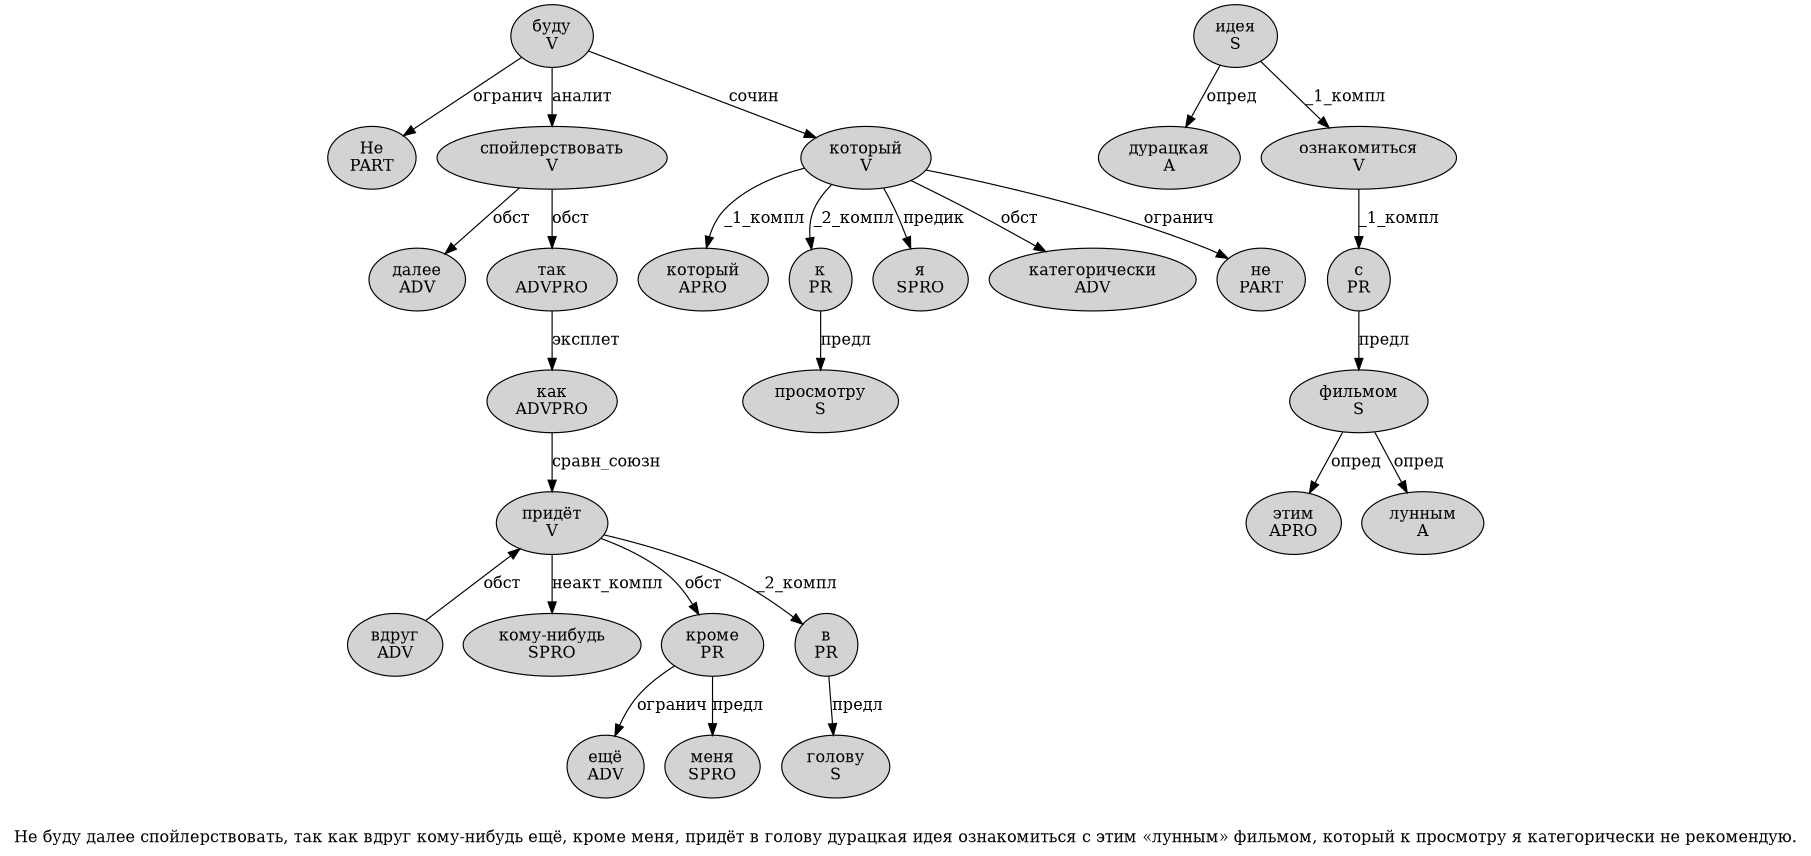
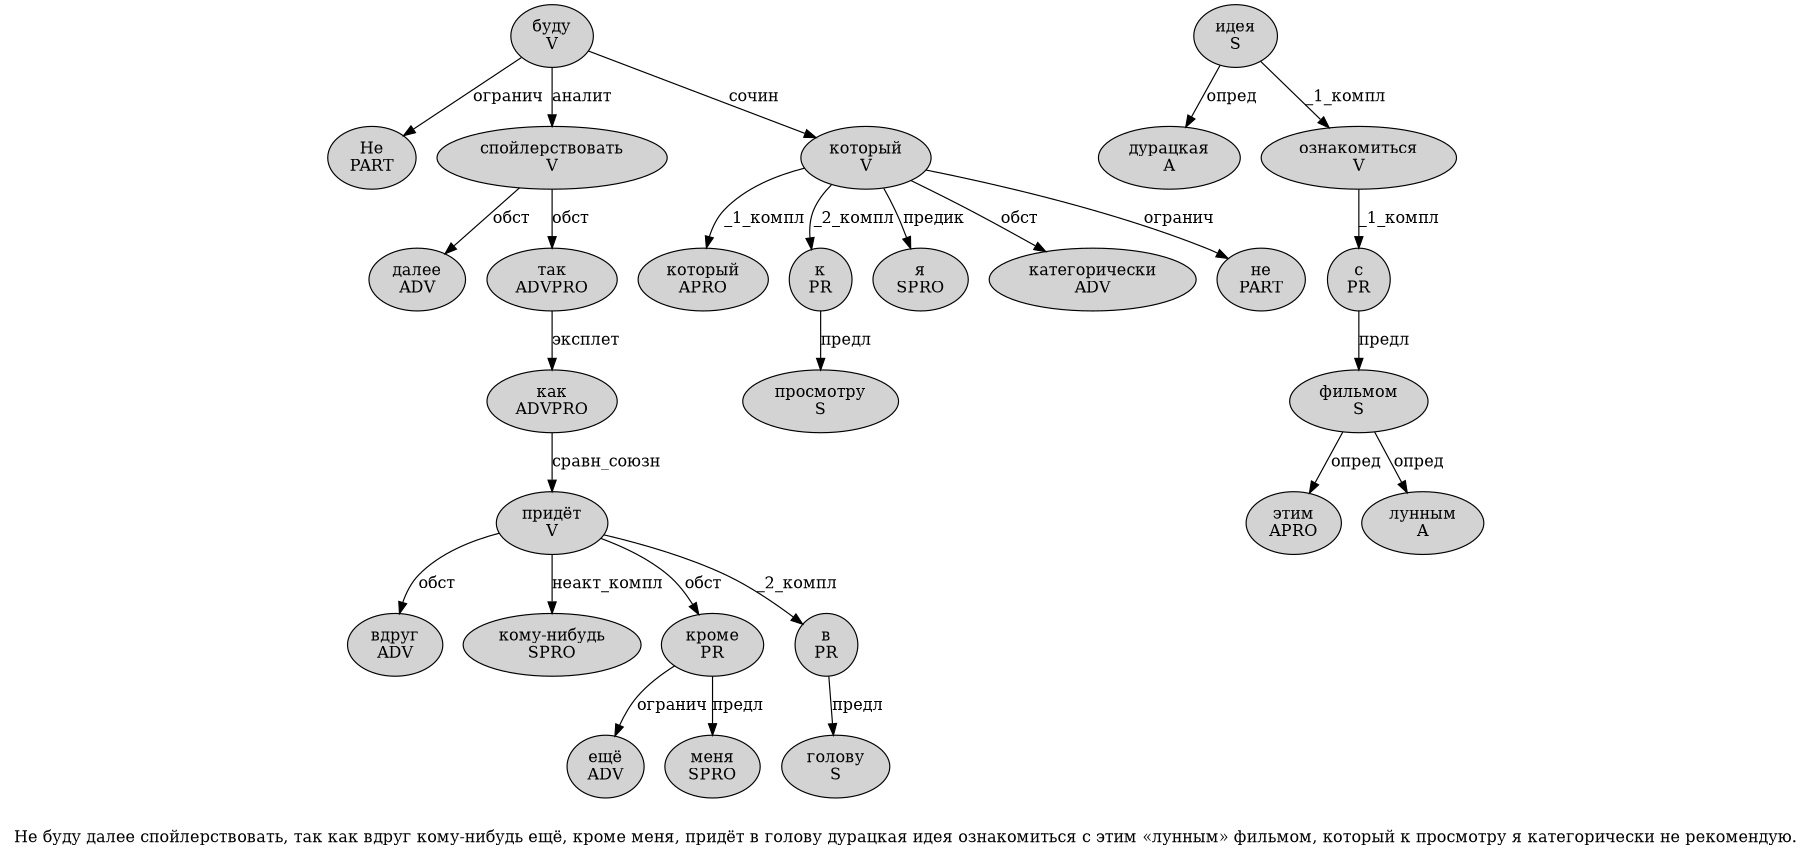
(468, 588) -> (442, 557)
